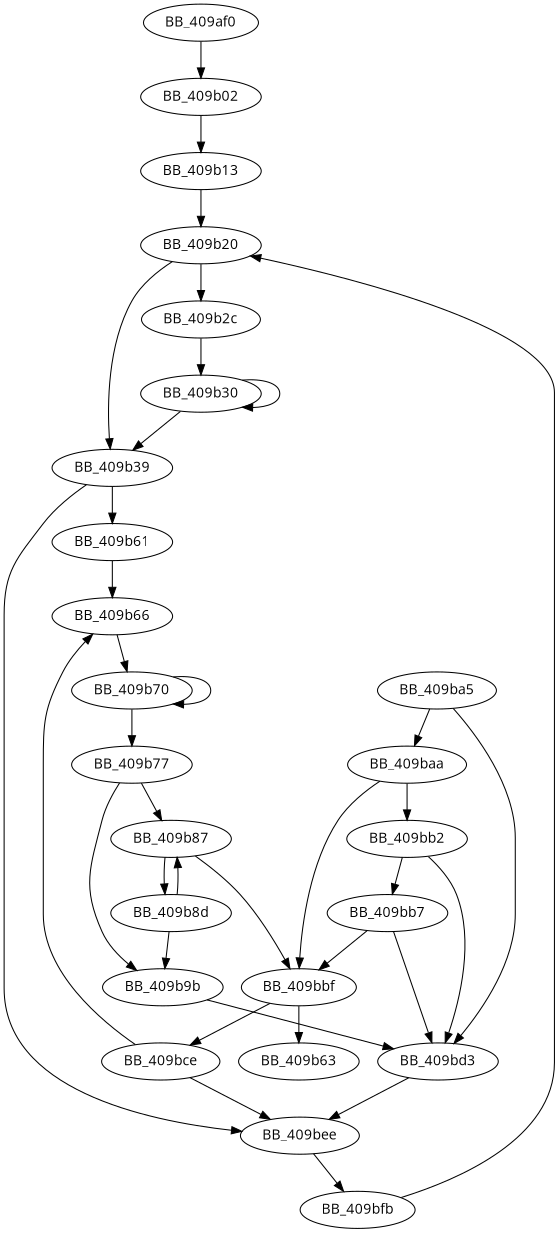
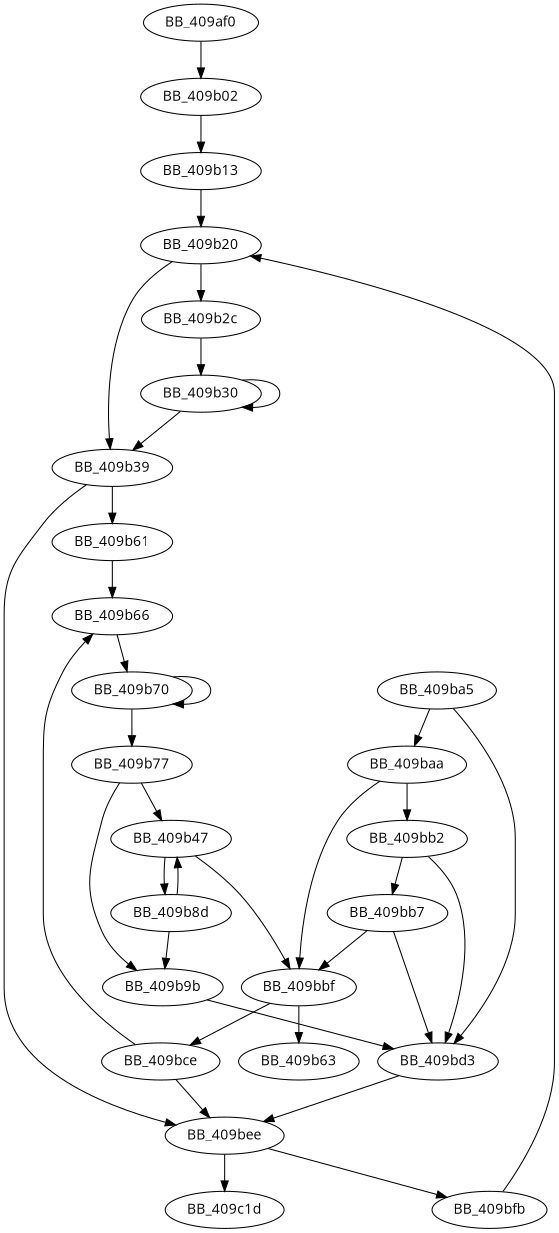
(171, 839) -> (171, 839)
none -> (225, 1210)
